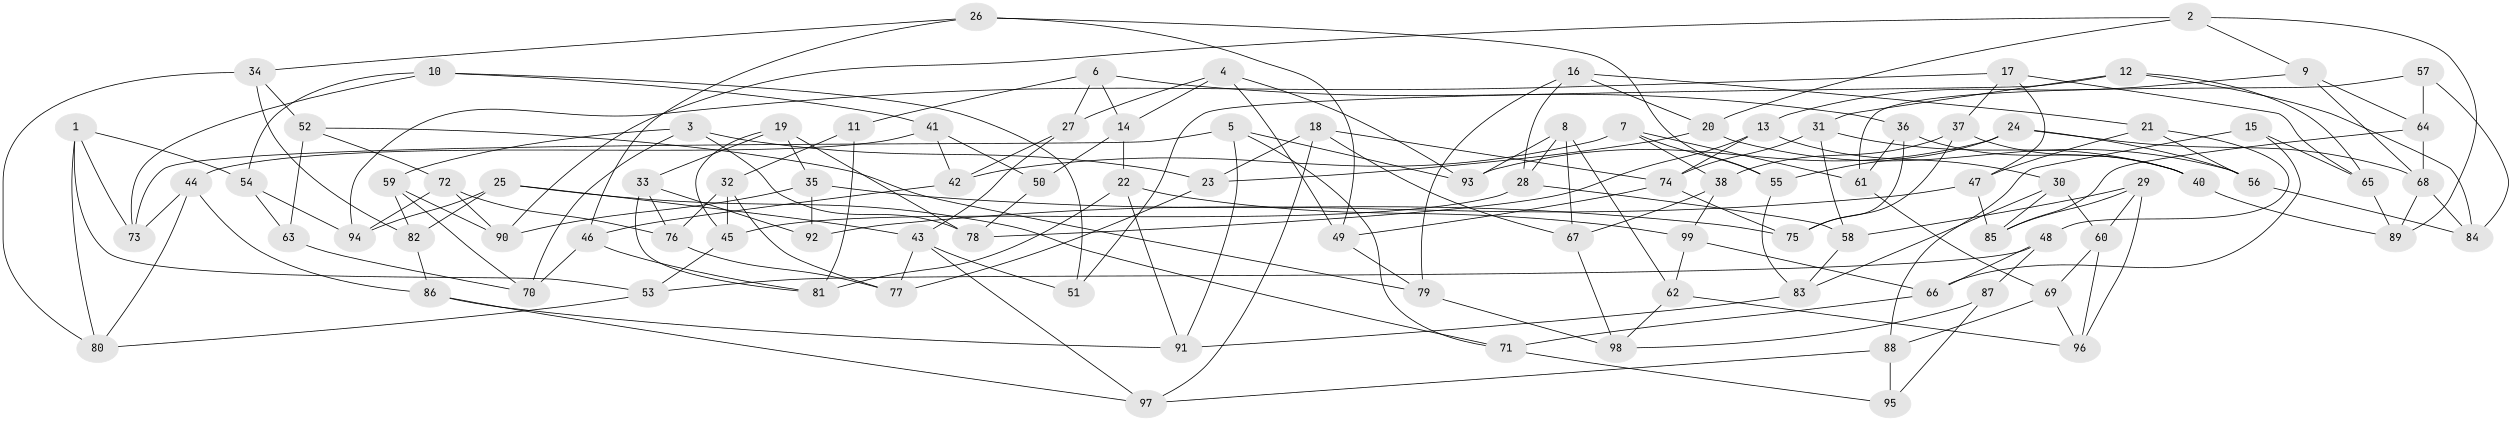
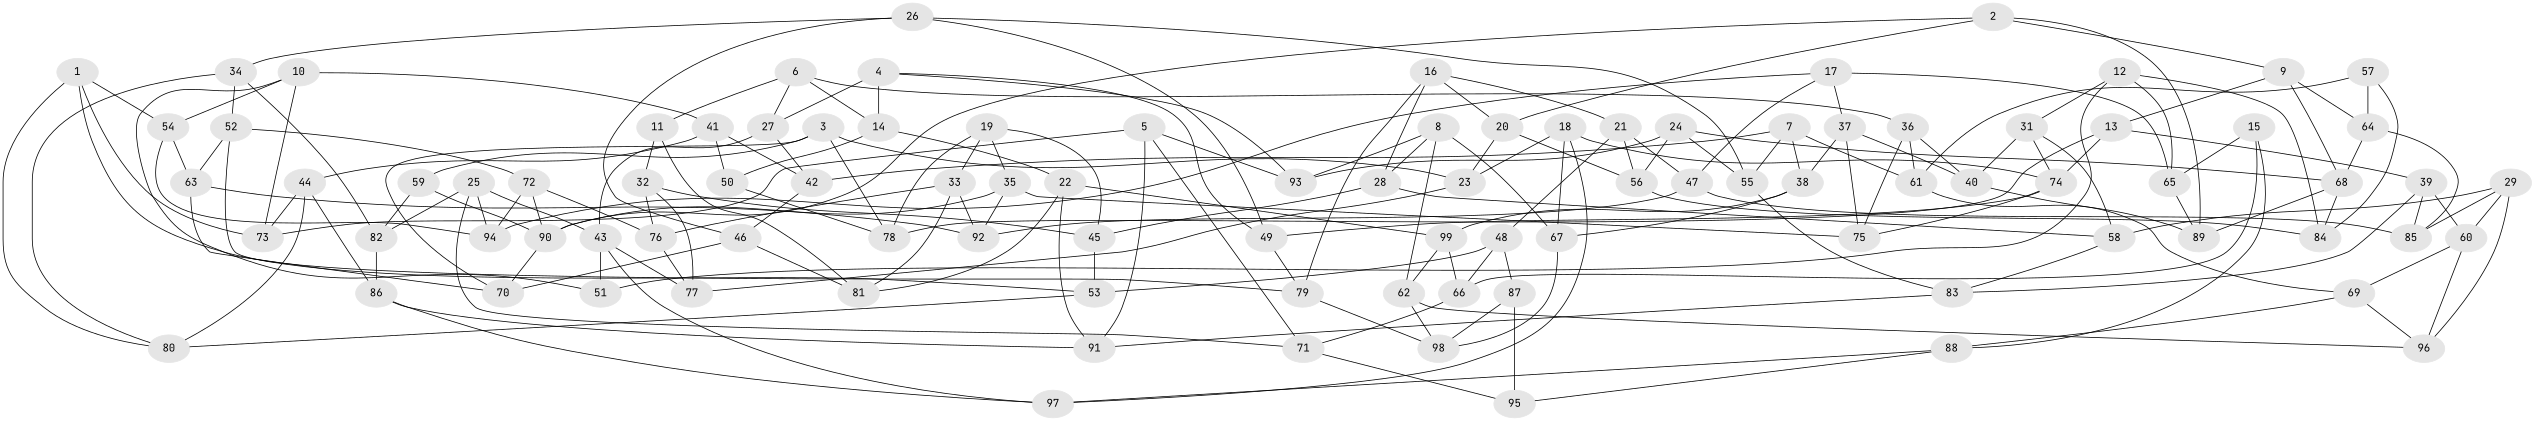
(2059, 183) -> (2426, 183)
none -> (567, 208)
(459, 239) -> (524, 266)
